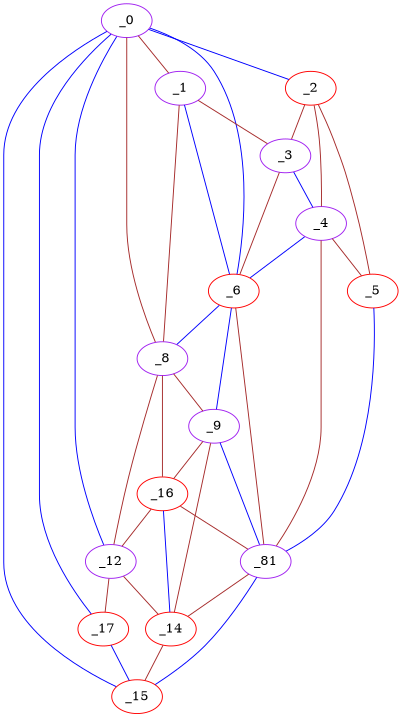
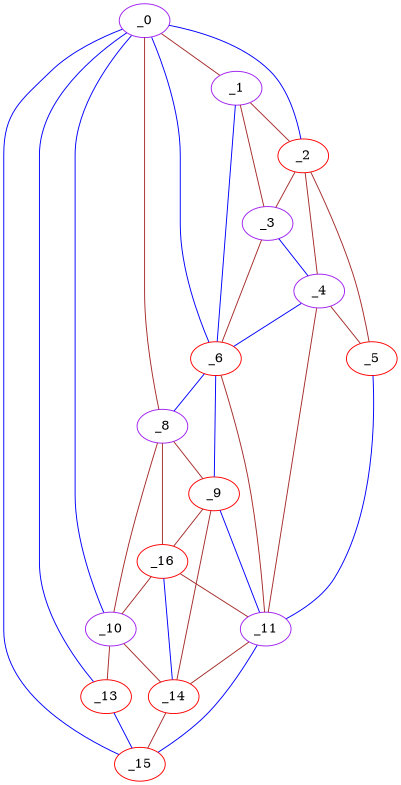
(171, 223) -> (270, 122)
(214, 426) -> (214, 494)
(111, 561) -> (111, 629)
(266, 561) -> (266, 629)
(103, 629) -> (106, 697)
